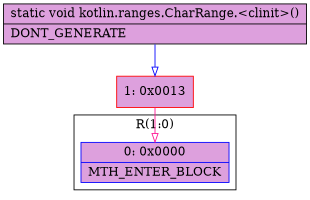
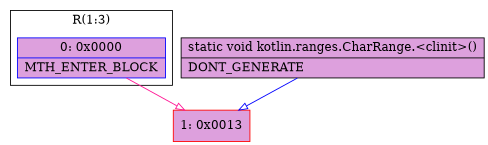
(155, 120) -> (152, 92)
(155, 125) -> (91, 20)
